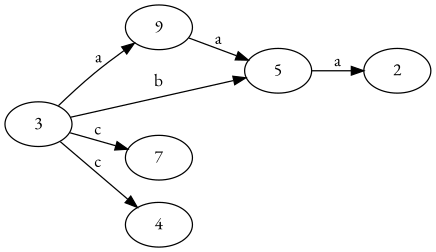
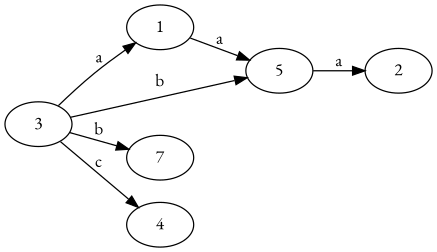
(159, 27) -> (160, 27)
(99, 130) -> (99, 130)
